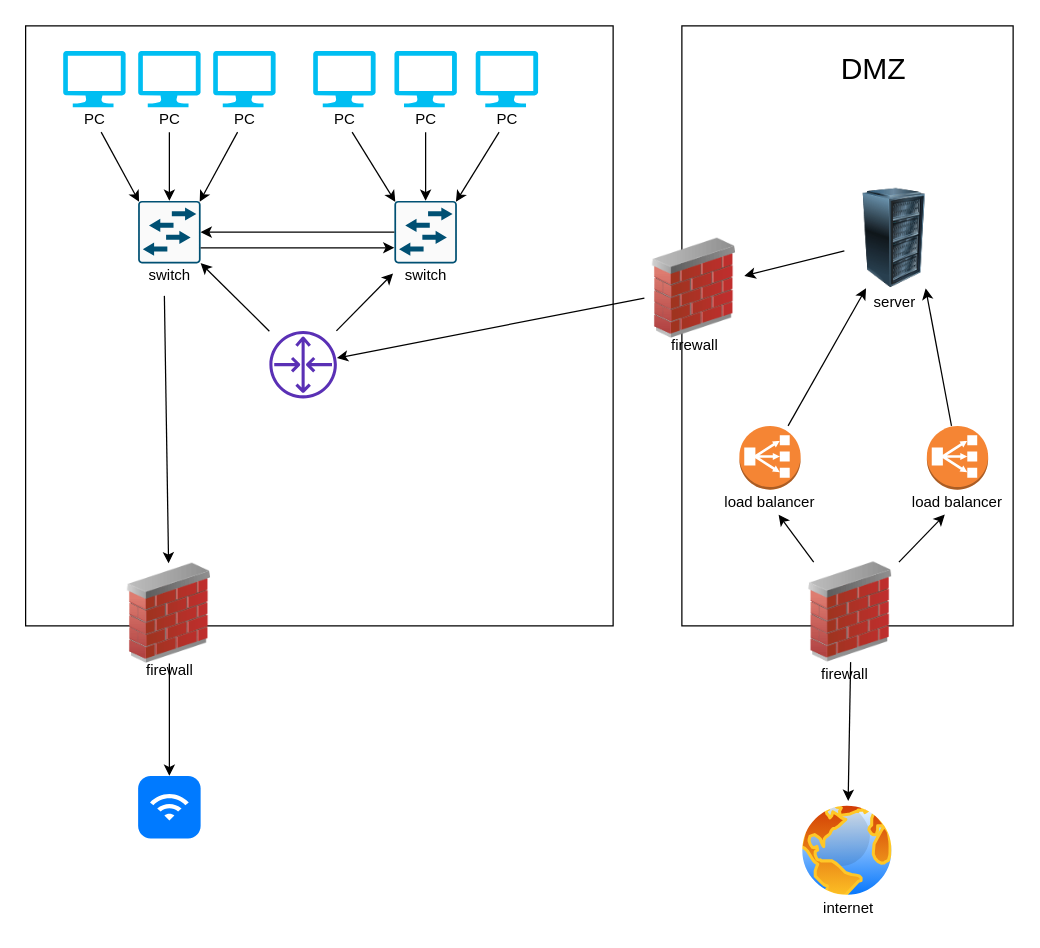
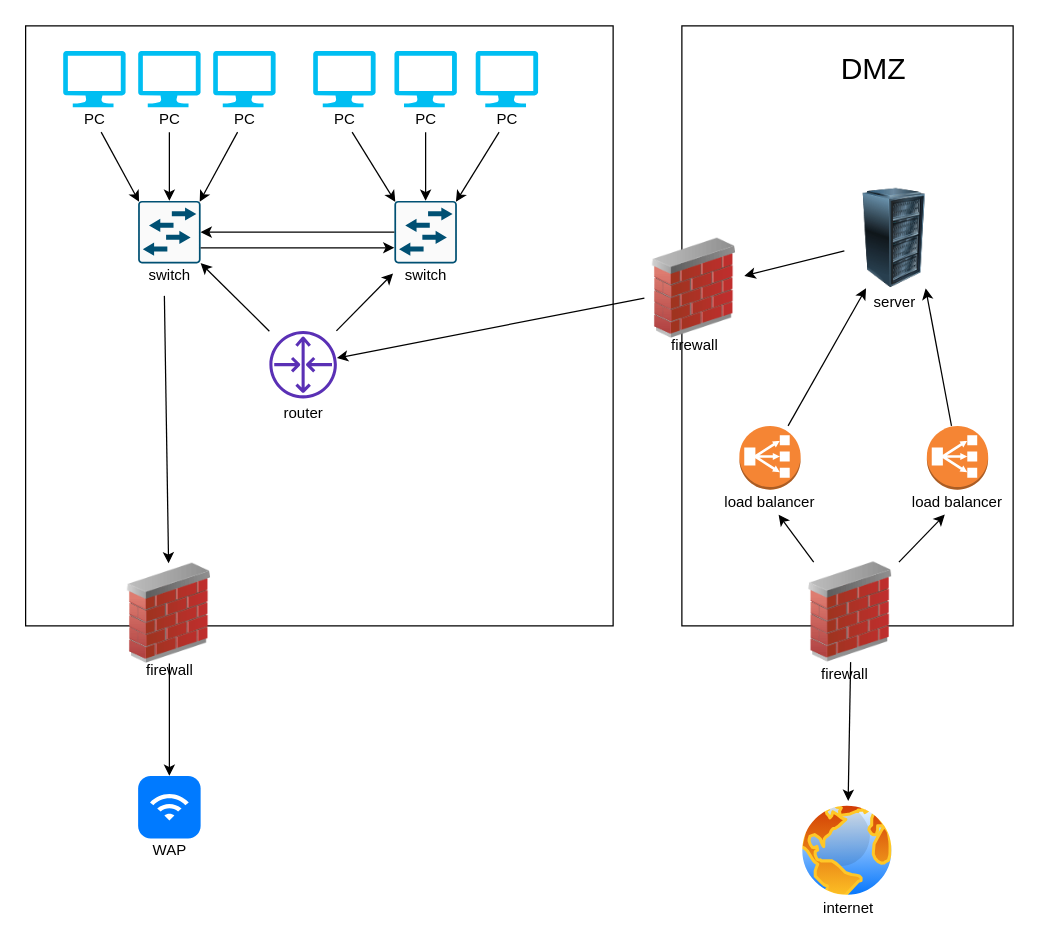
none -> (303, 413)
none -> (169, 851)
